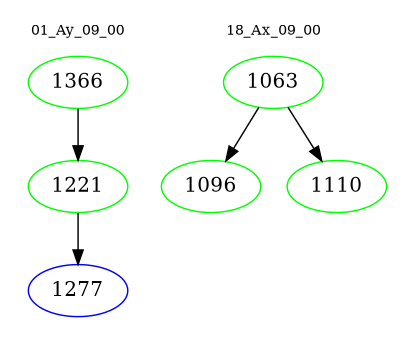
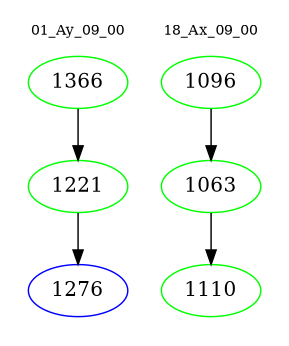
(246, 128) -> (211, 127)
(78, 291) -> (78, 291)
